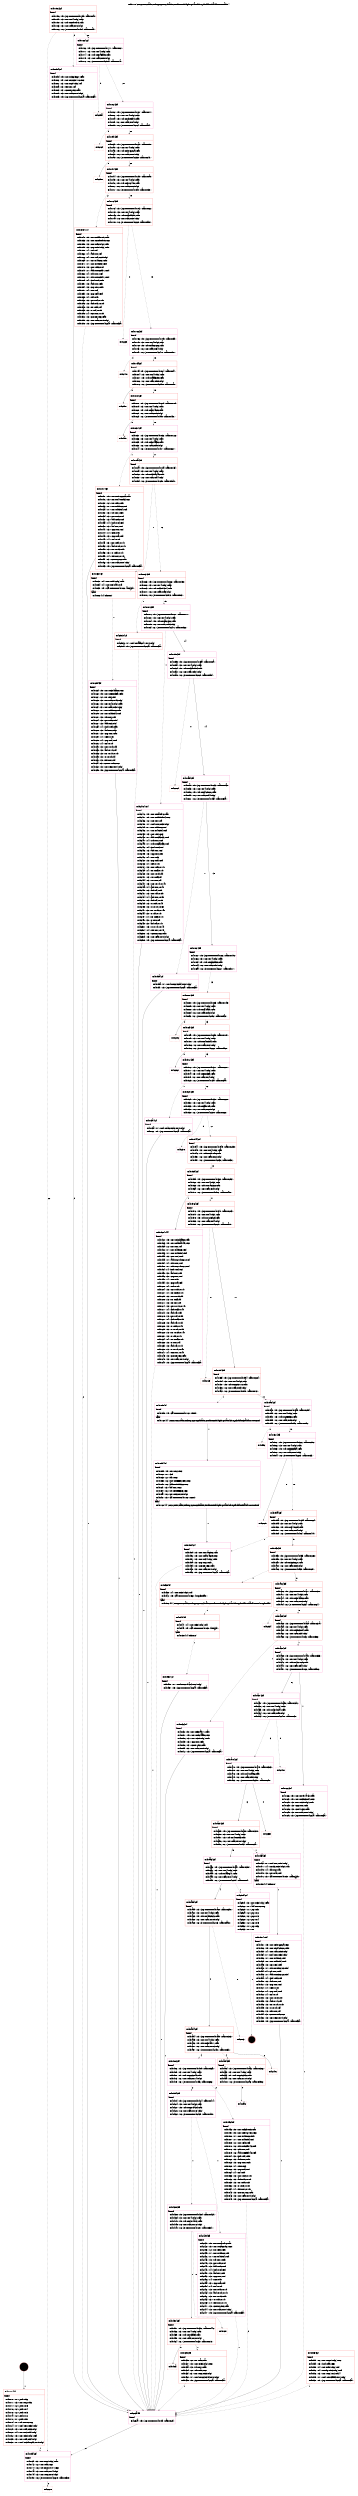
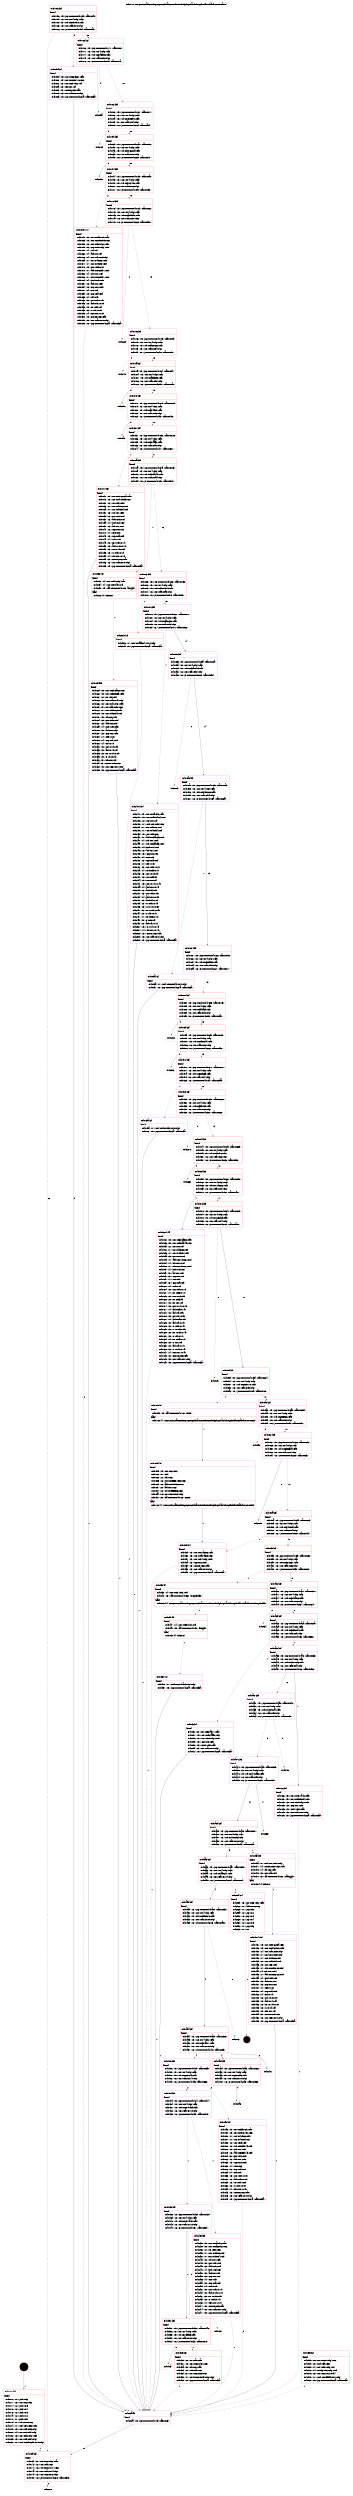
none -> (187, 1182)
